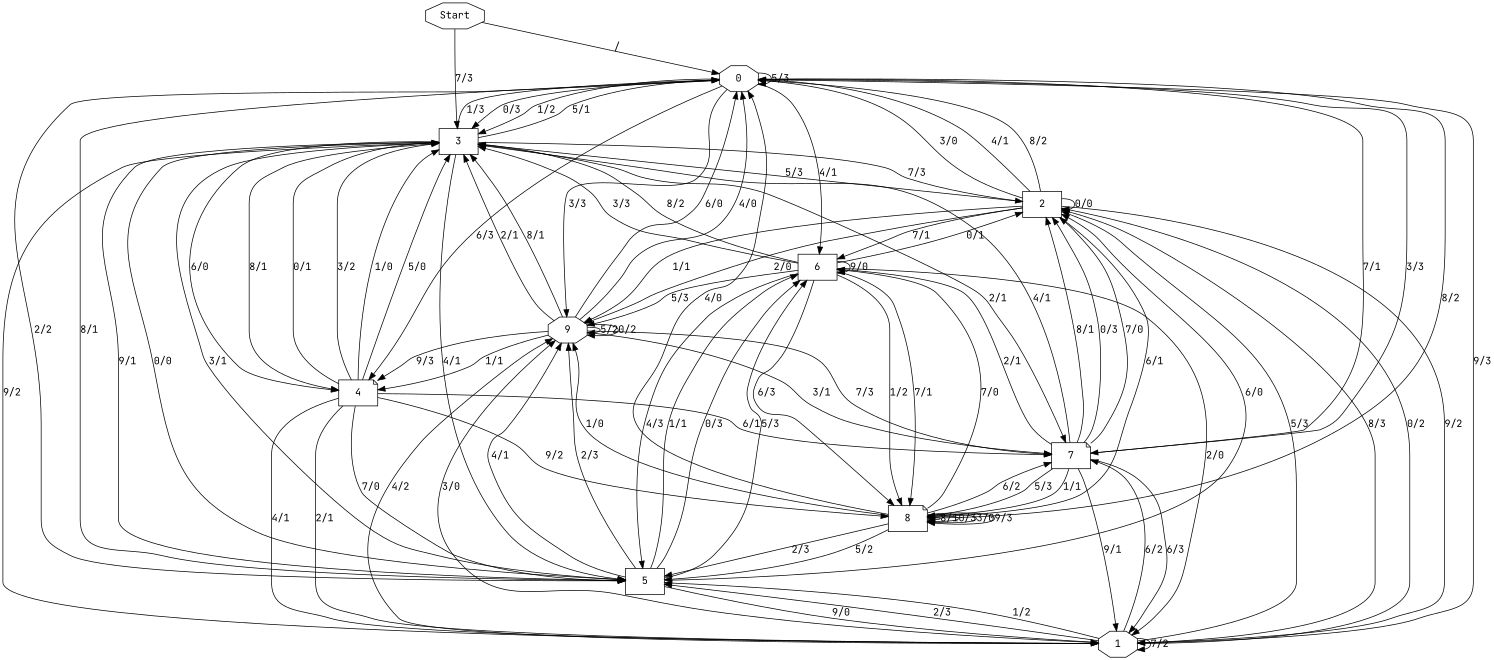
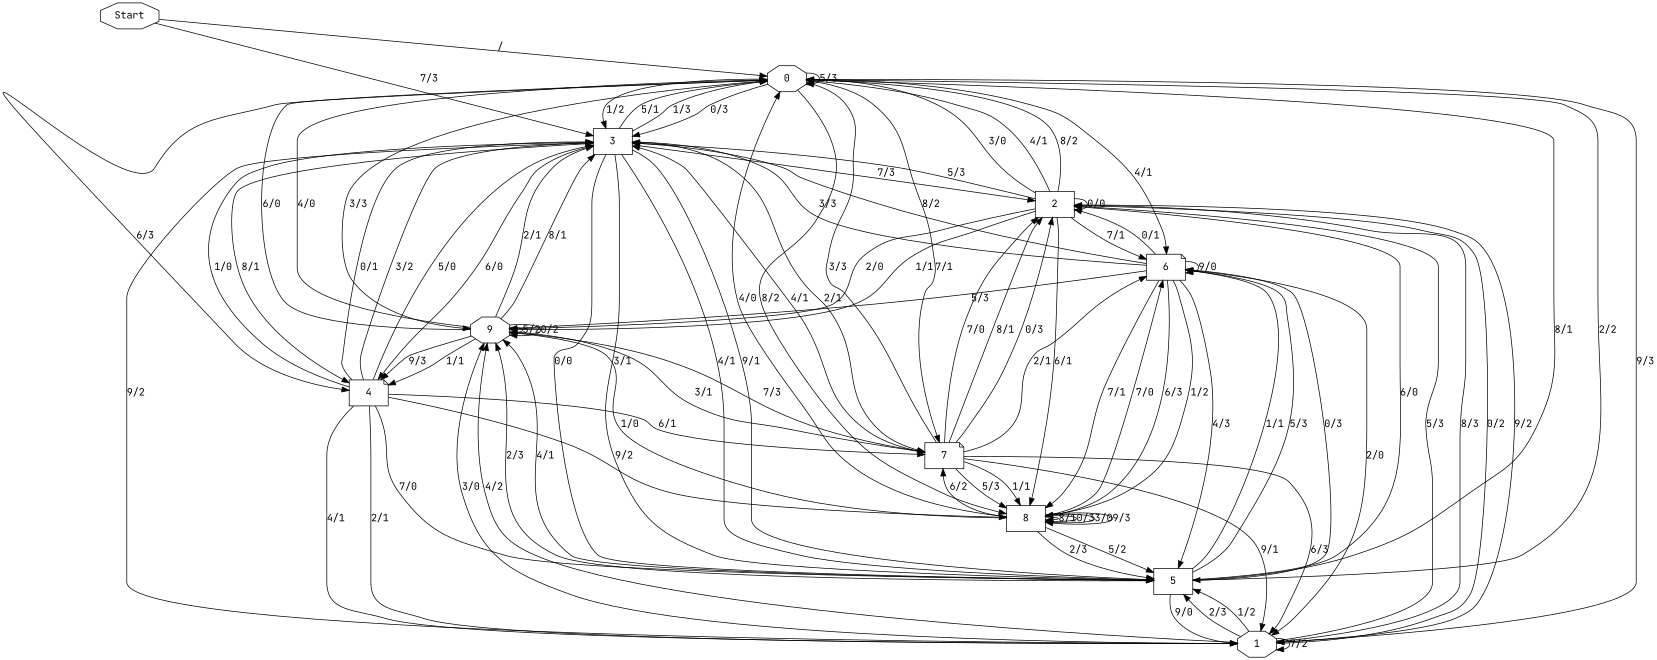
(818, 267) -> (1166, 267)
(908, 519) -> (1026, 519)
(1145, 538) -> none
